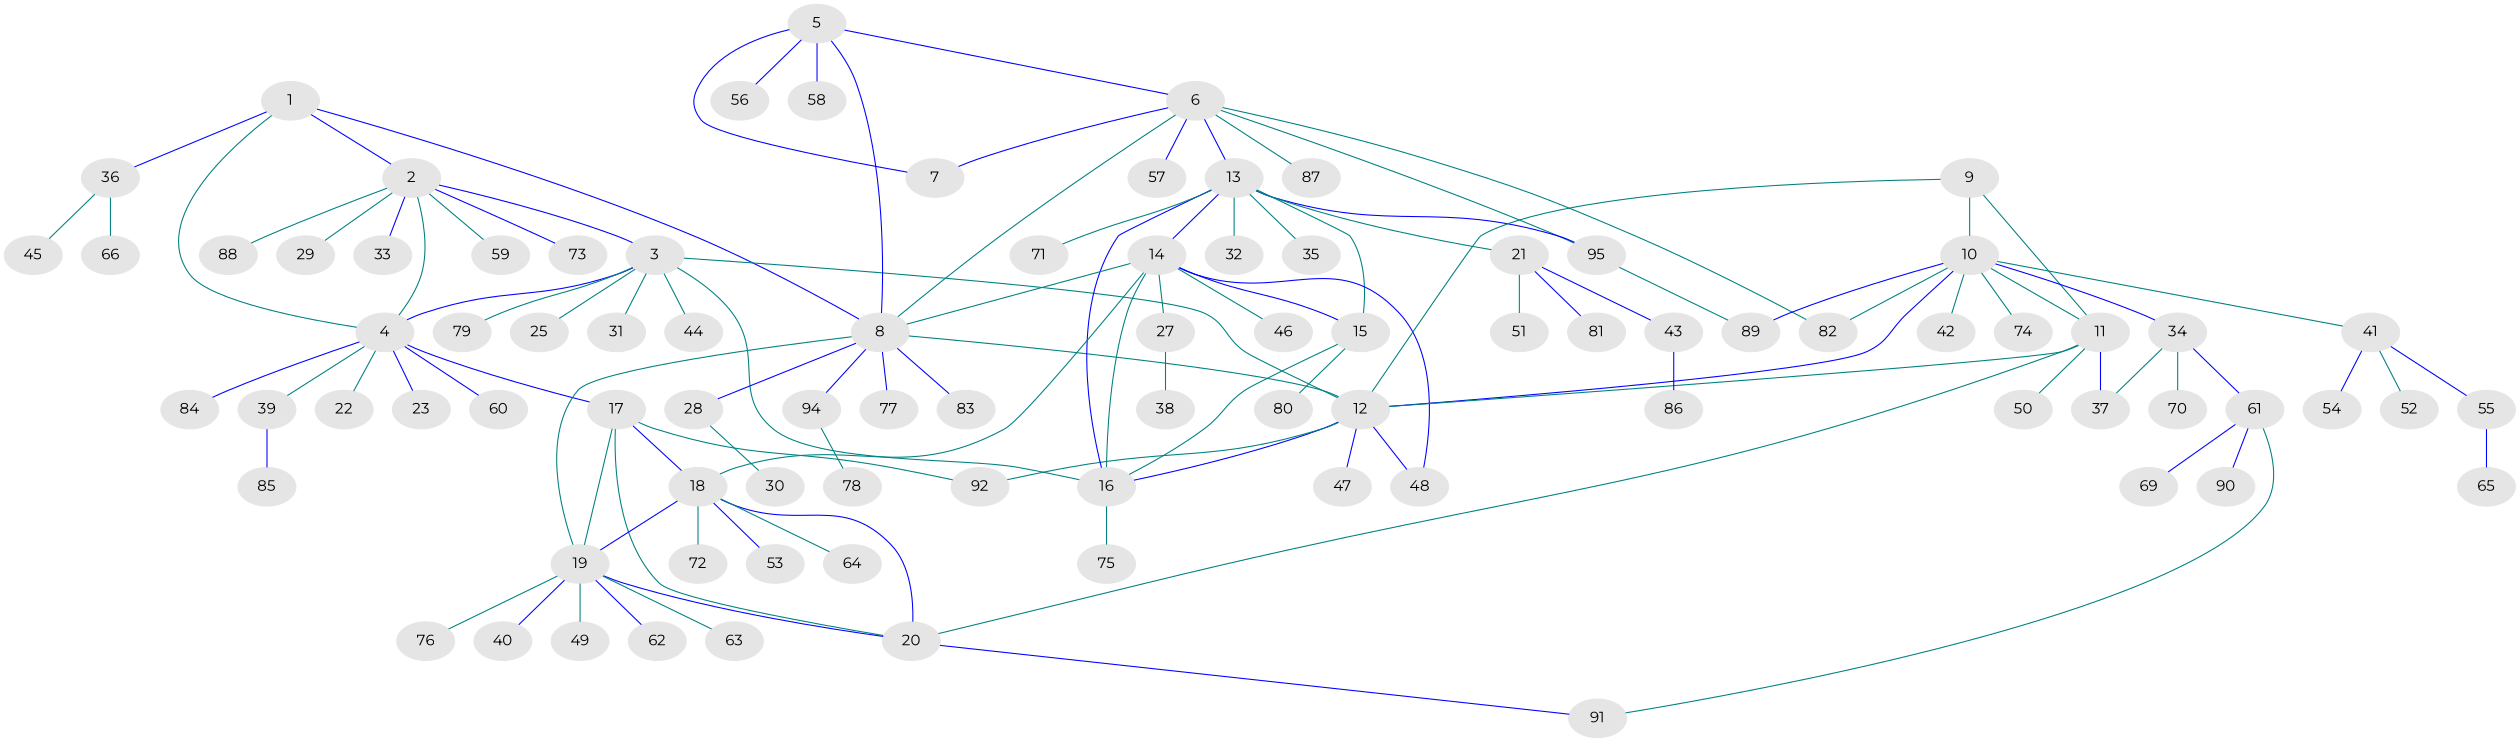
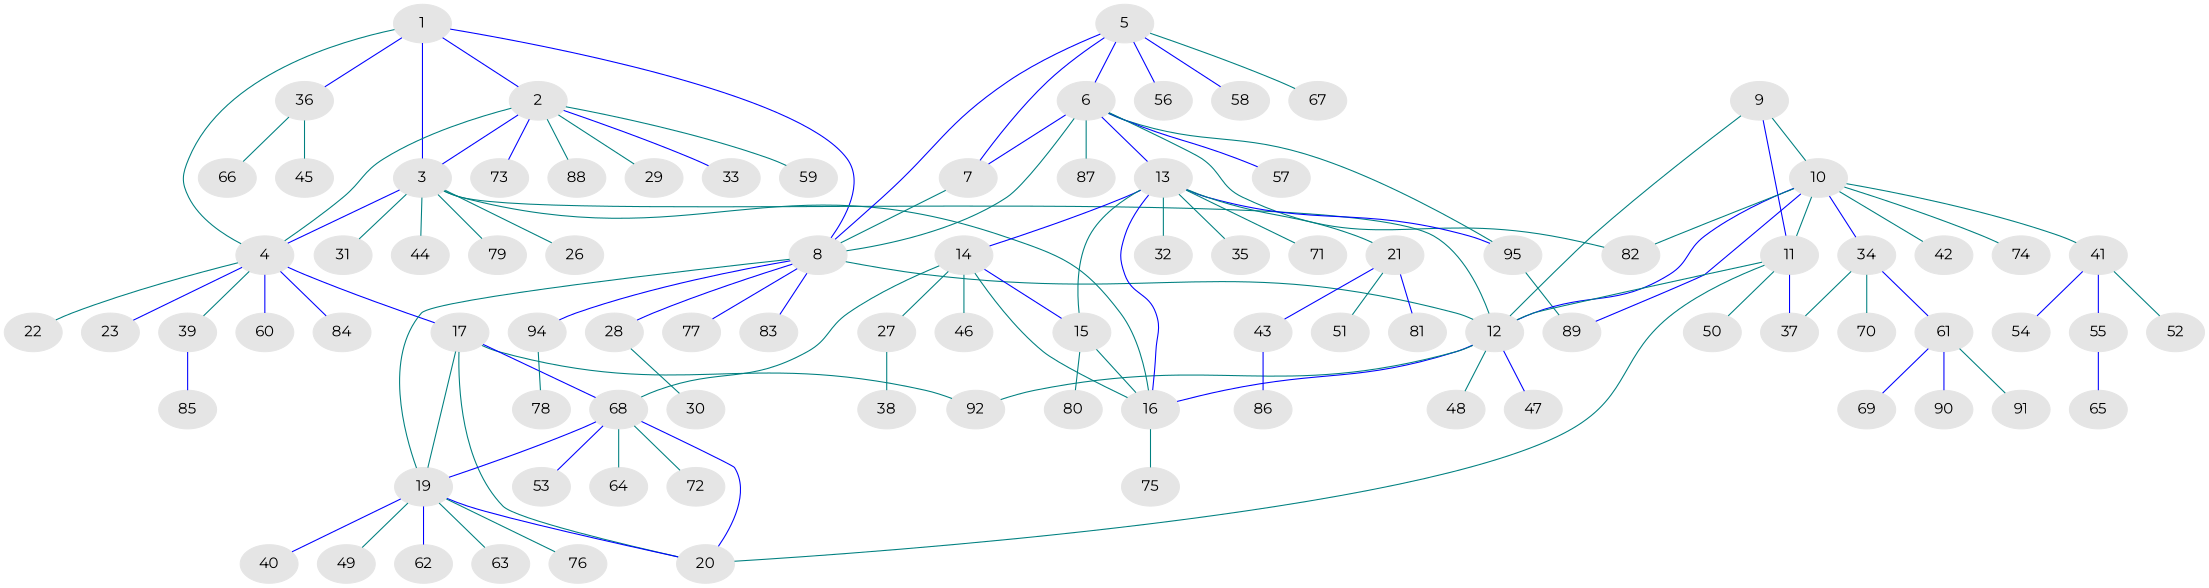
none -> (422, 101)
none -> (1318, 101)
(2035, 255) -> (1775, 178)
(1372, 291) -> none
(1019, 294) -> (891, 218)
(539, 332) -> (575, 255)
(1390, 448) -> (1475, 371)
(698, 487) -> (619, 410)
(1255, 680) -> none
